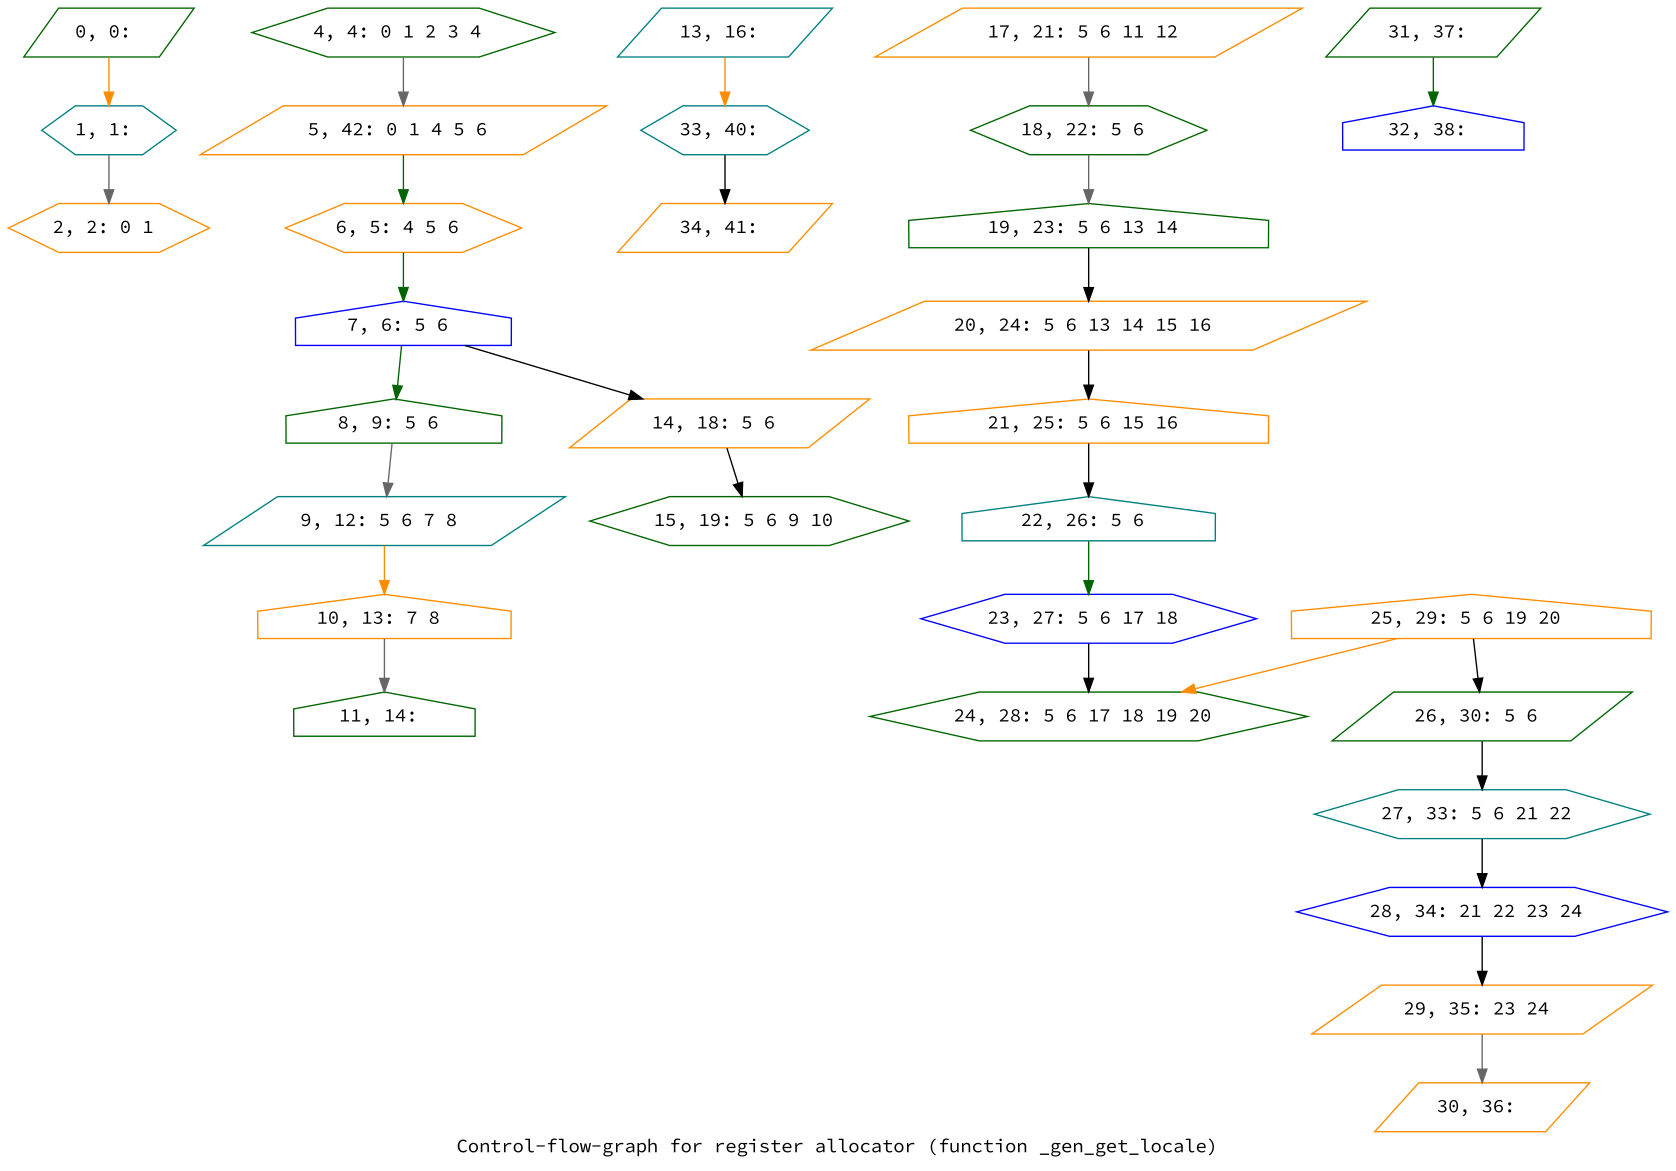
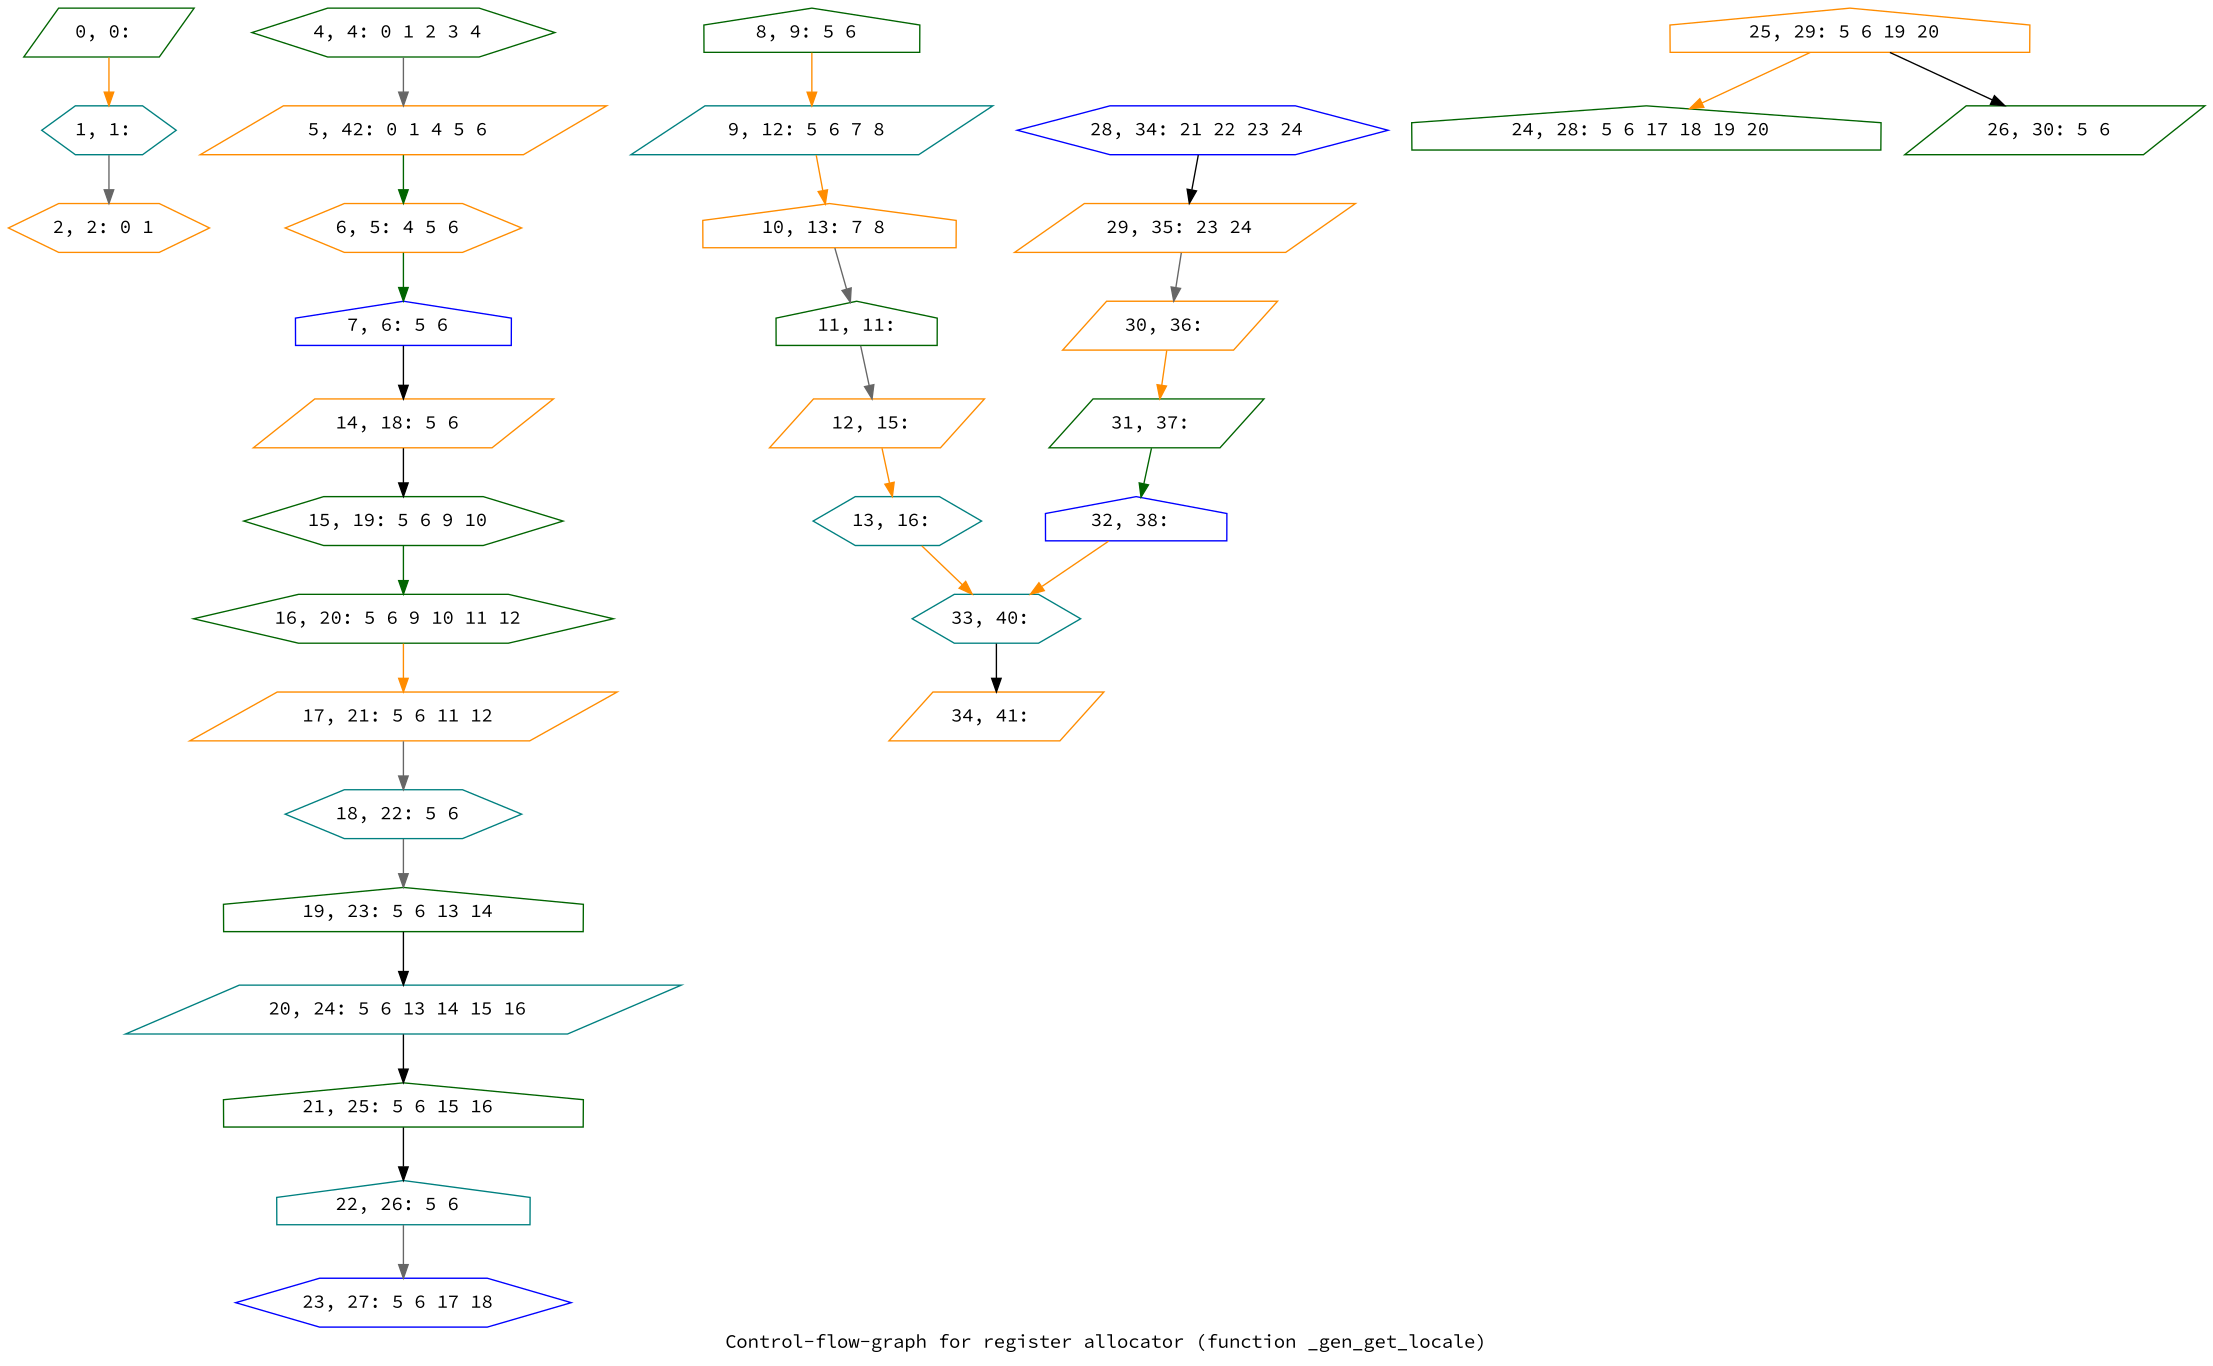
(725, 33) -> (897, 521)
(1089, 130) -> (403, 814)
(1089, 326) -> (403, 1010)
(400, 366) -> none
none -> (1164, 368)
none -> (877, 423)
(1089, 423) -> (403, 1107)
(390, 463) -> (812, 72)
(1089, 561) -> (403, 1245)
none -> (1075, 564)
none -> (403, 619)
(1089, 661) -> none
(384, 716) -> (857, 326)
(1089, 716) -> (1646, 130)
(1482, 814) -> none
